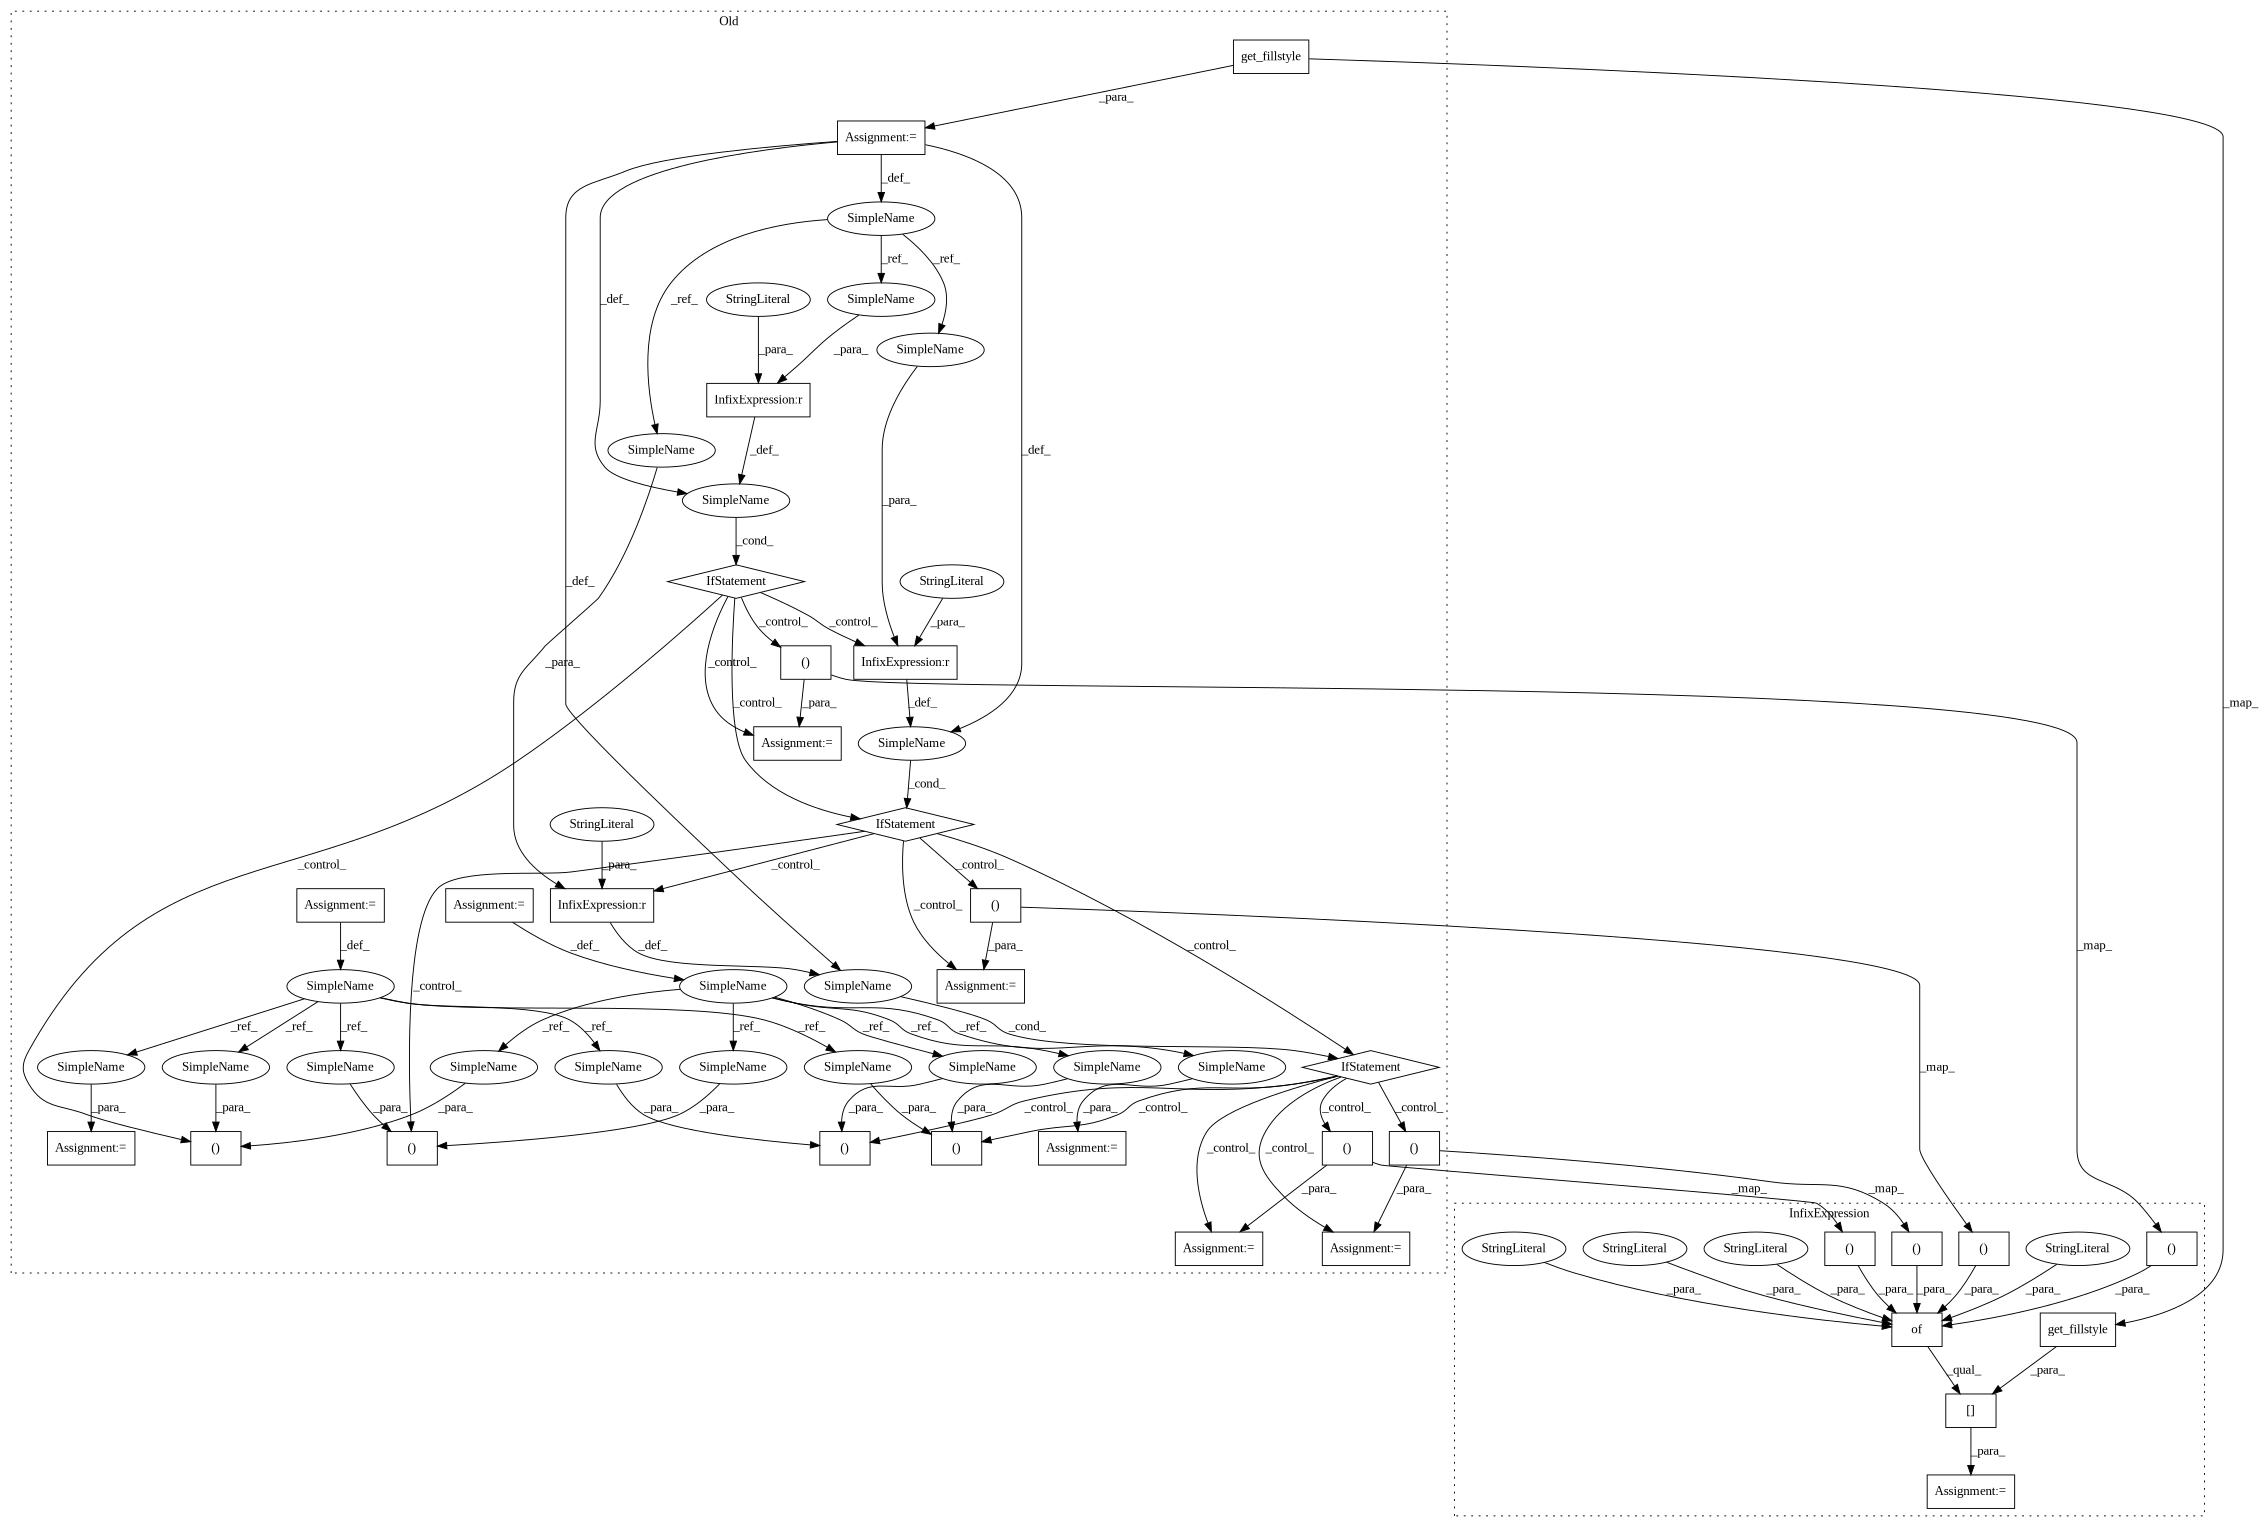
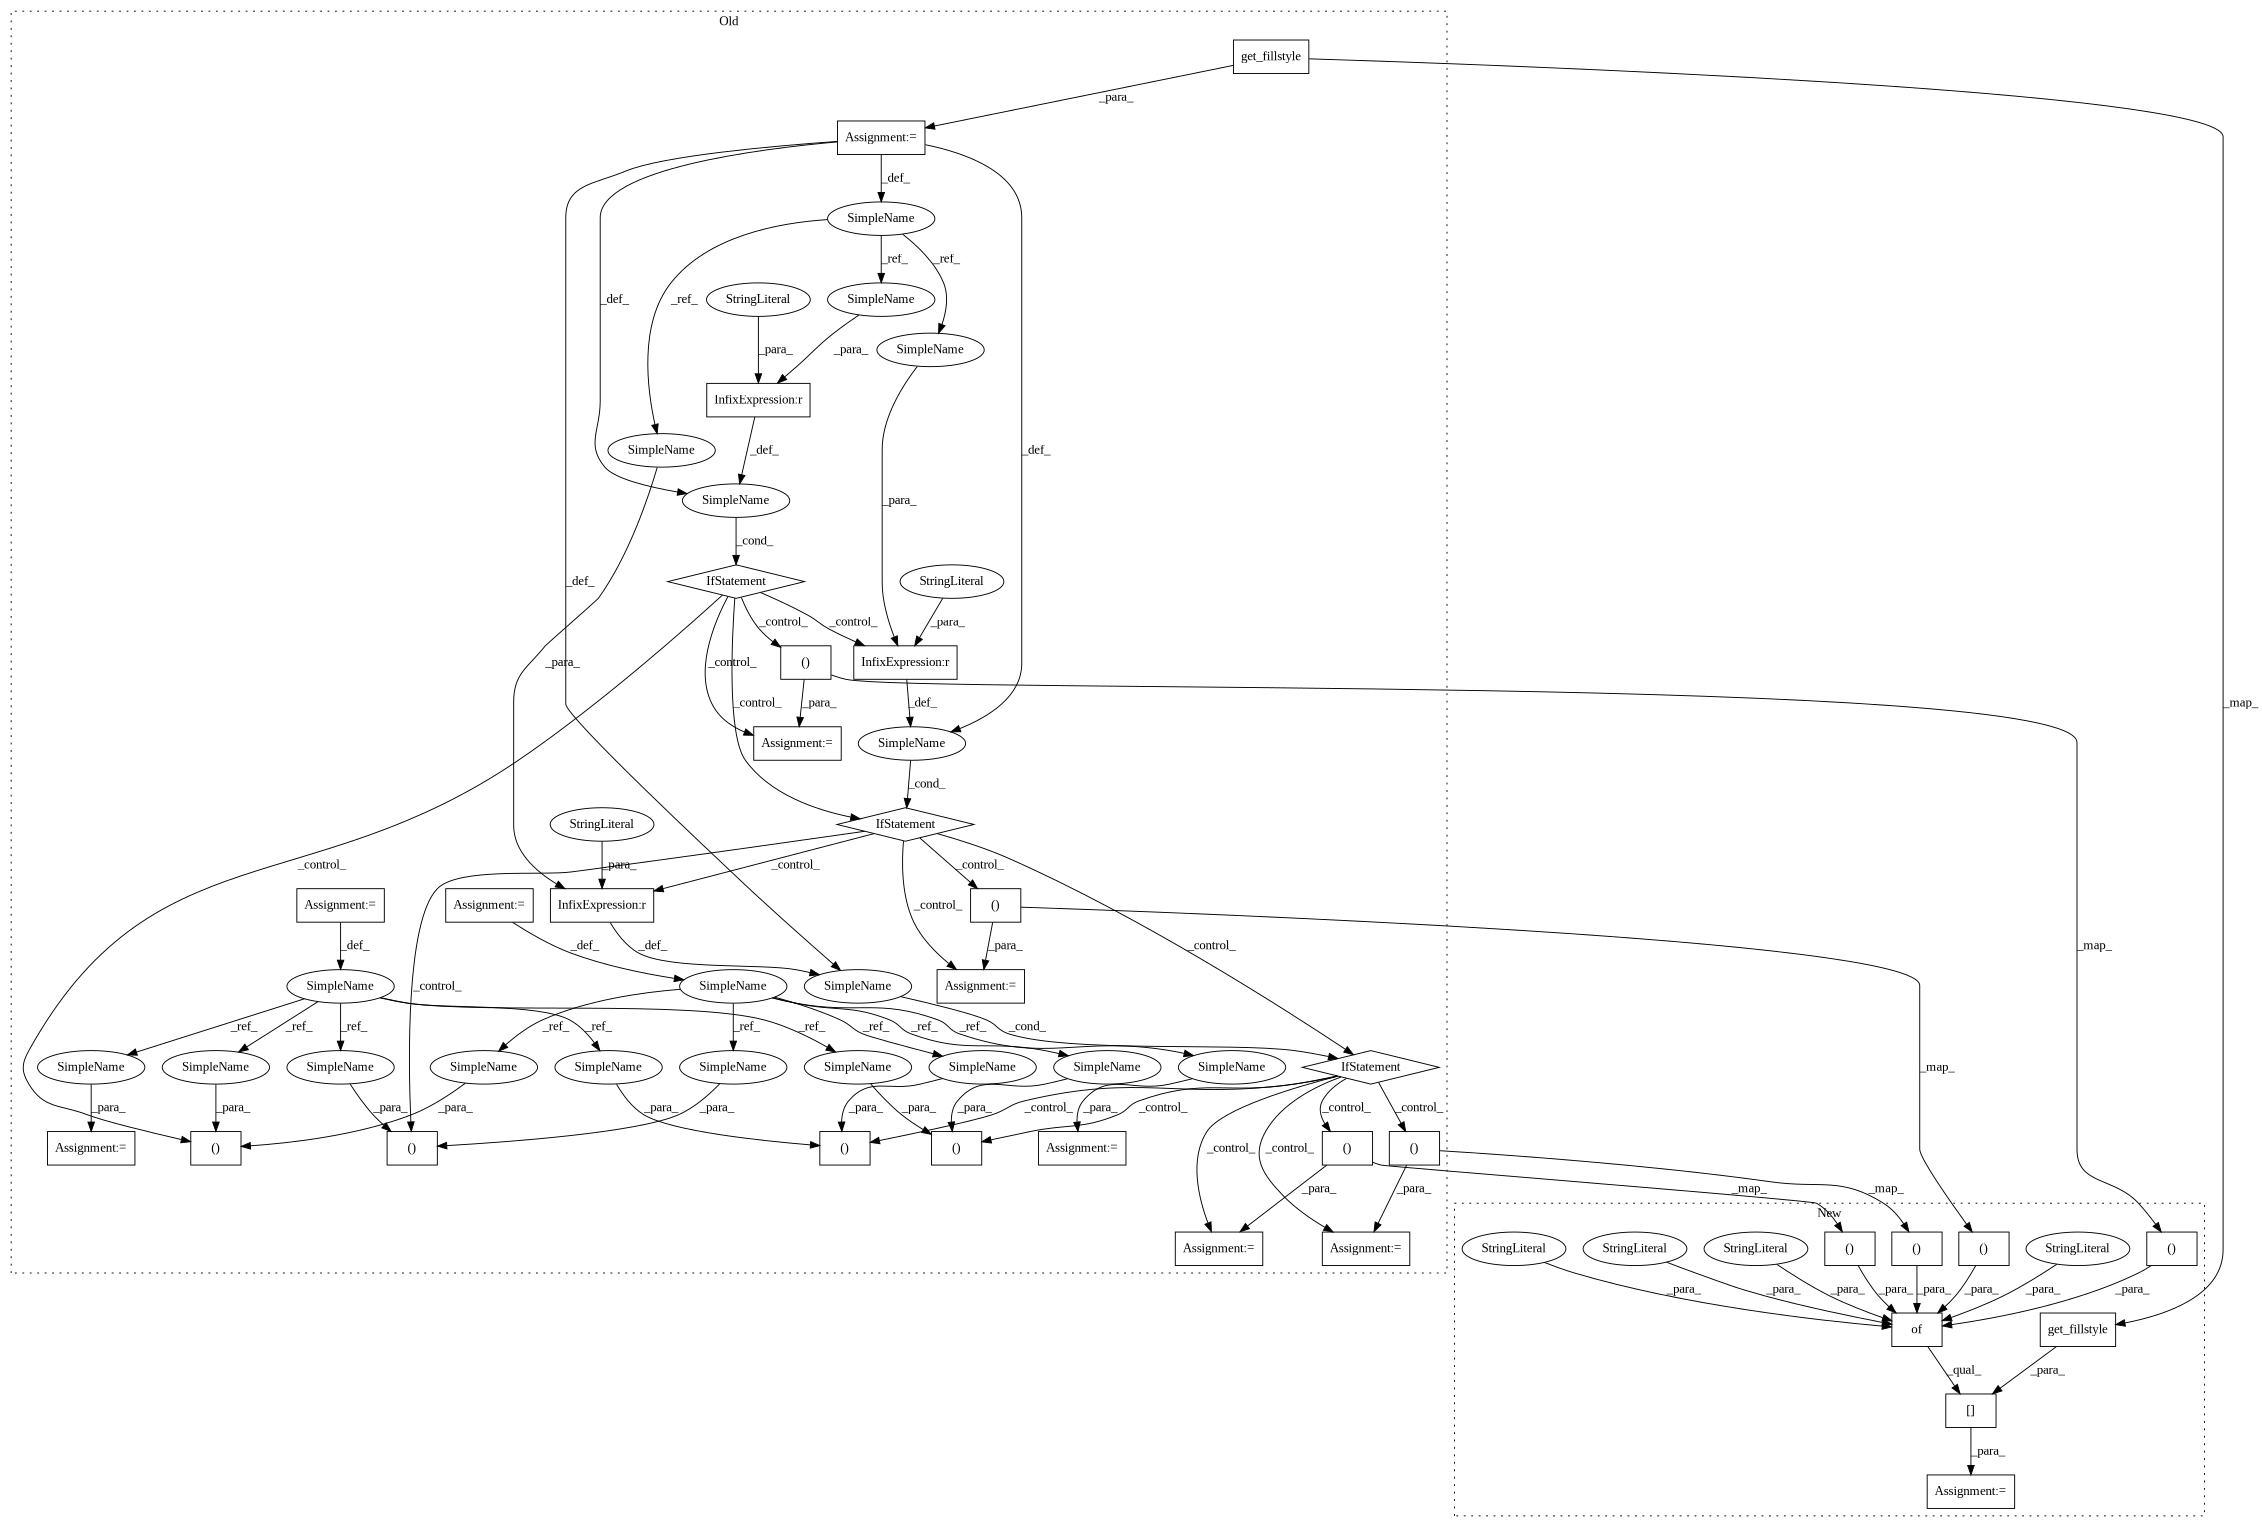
(1829, 1214) -> (1829, 1214)
